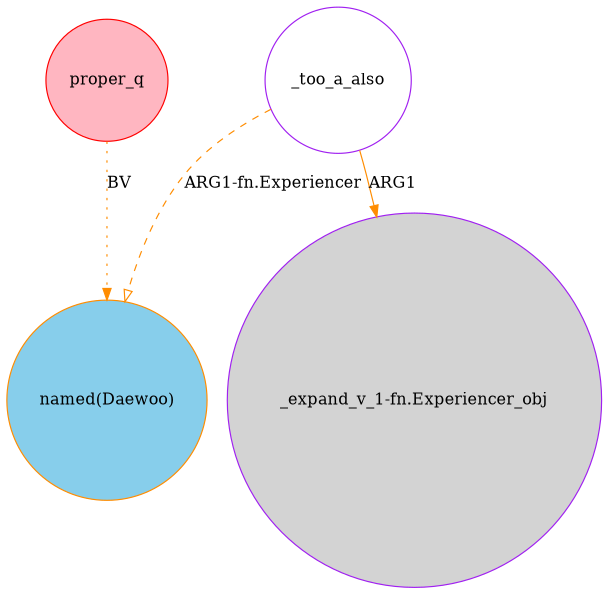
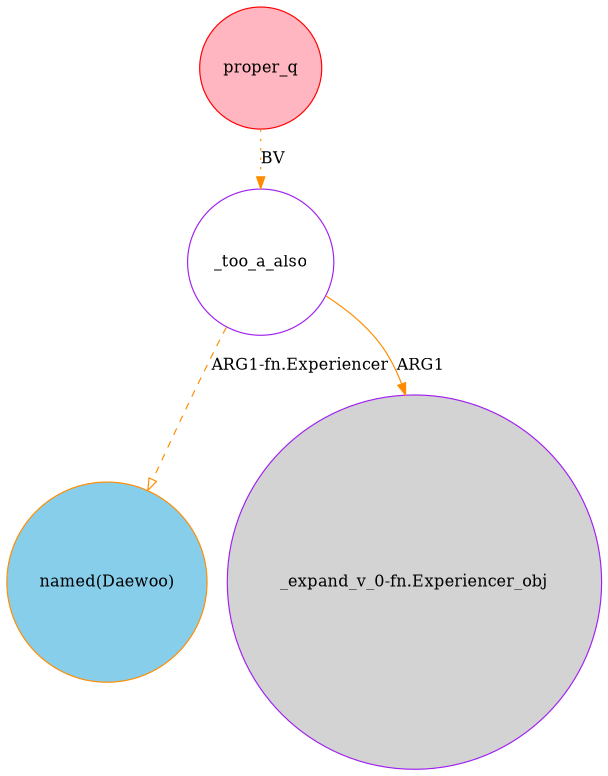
(107, 215) -> (261, 153)
(414, 400) -> (414, 582)
